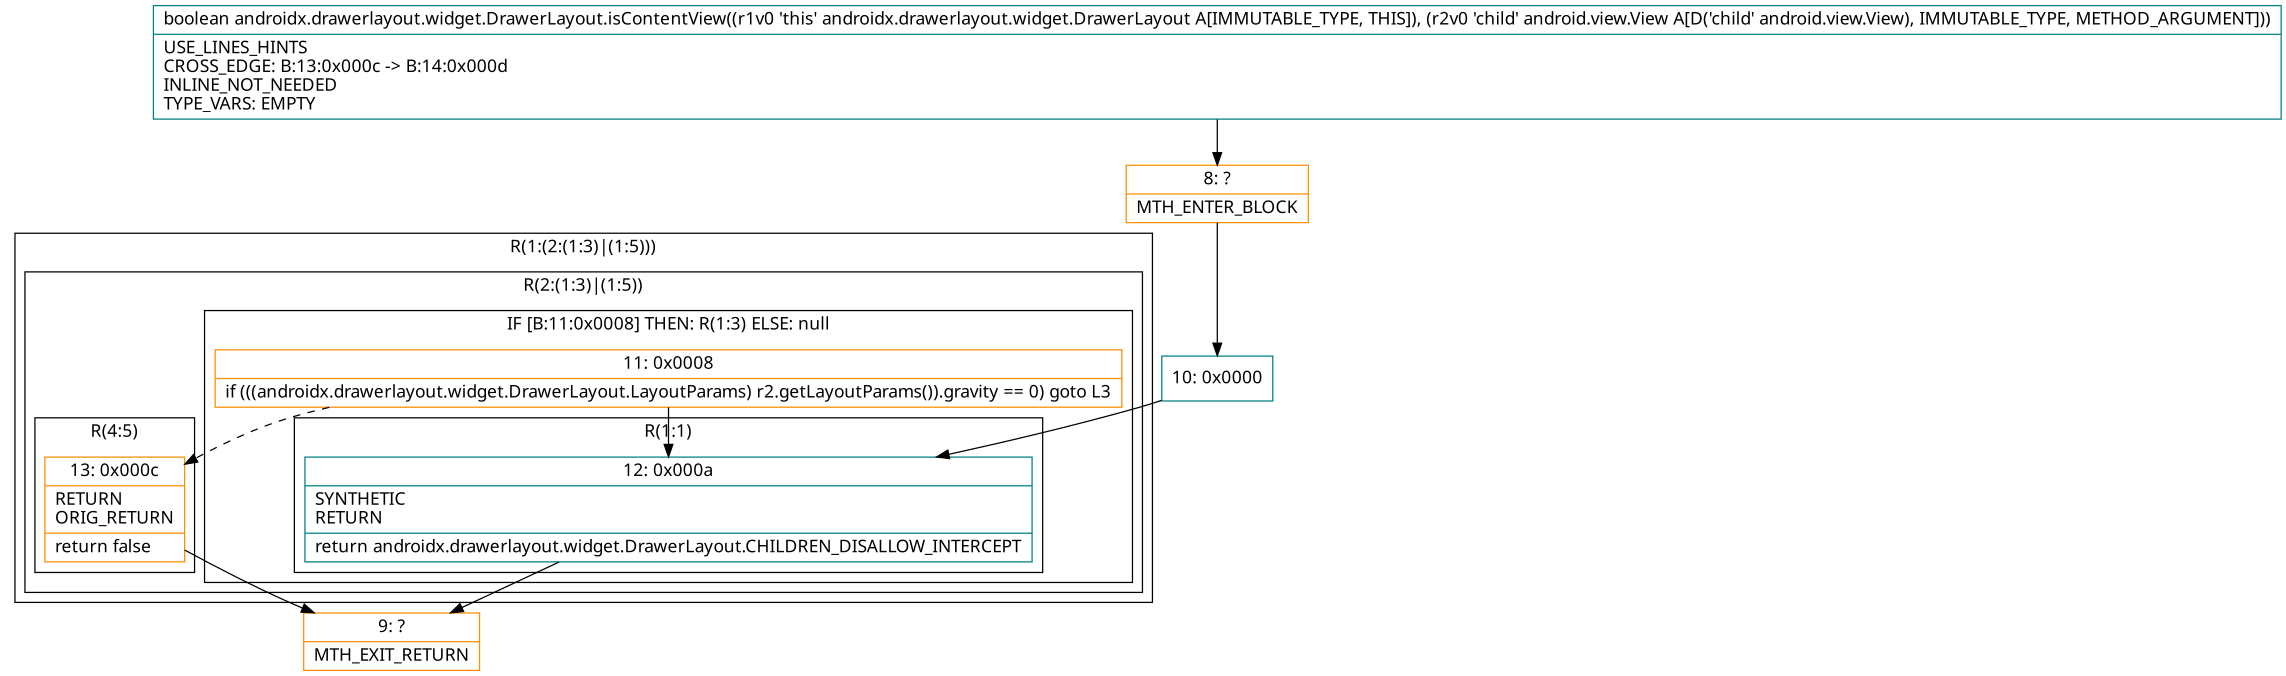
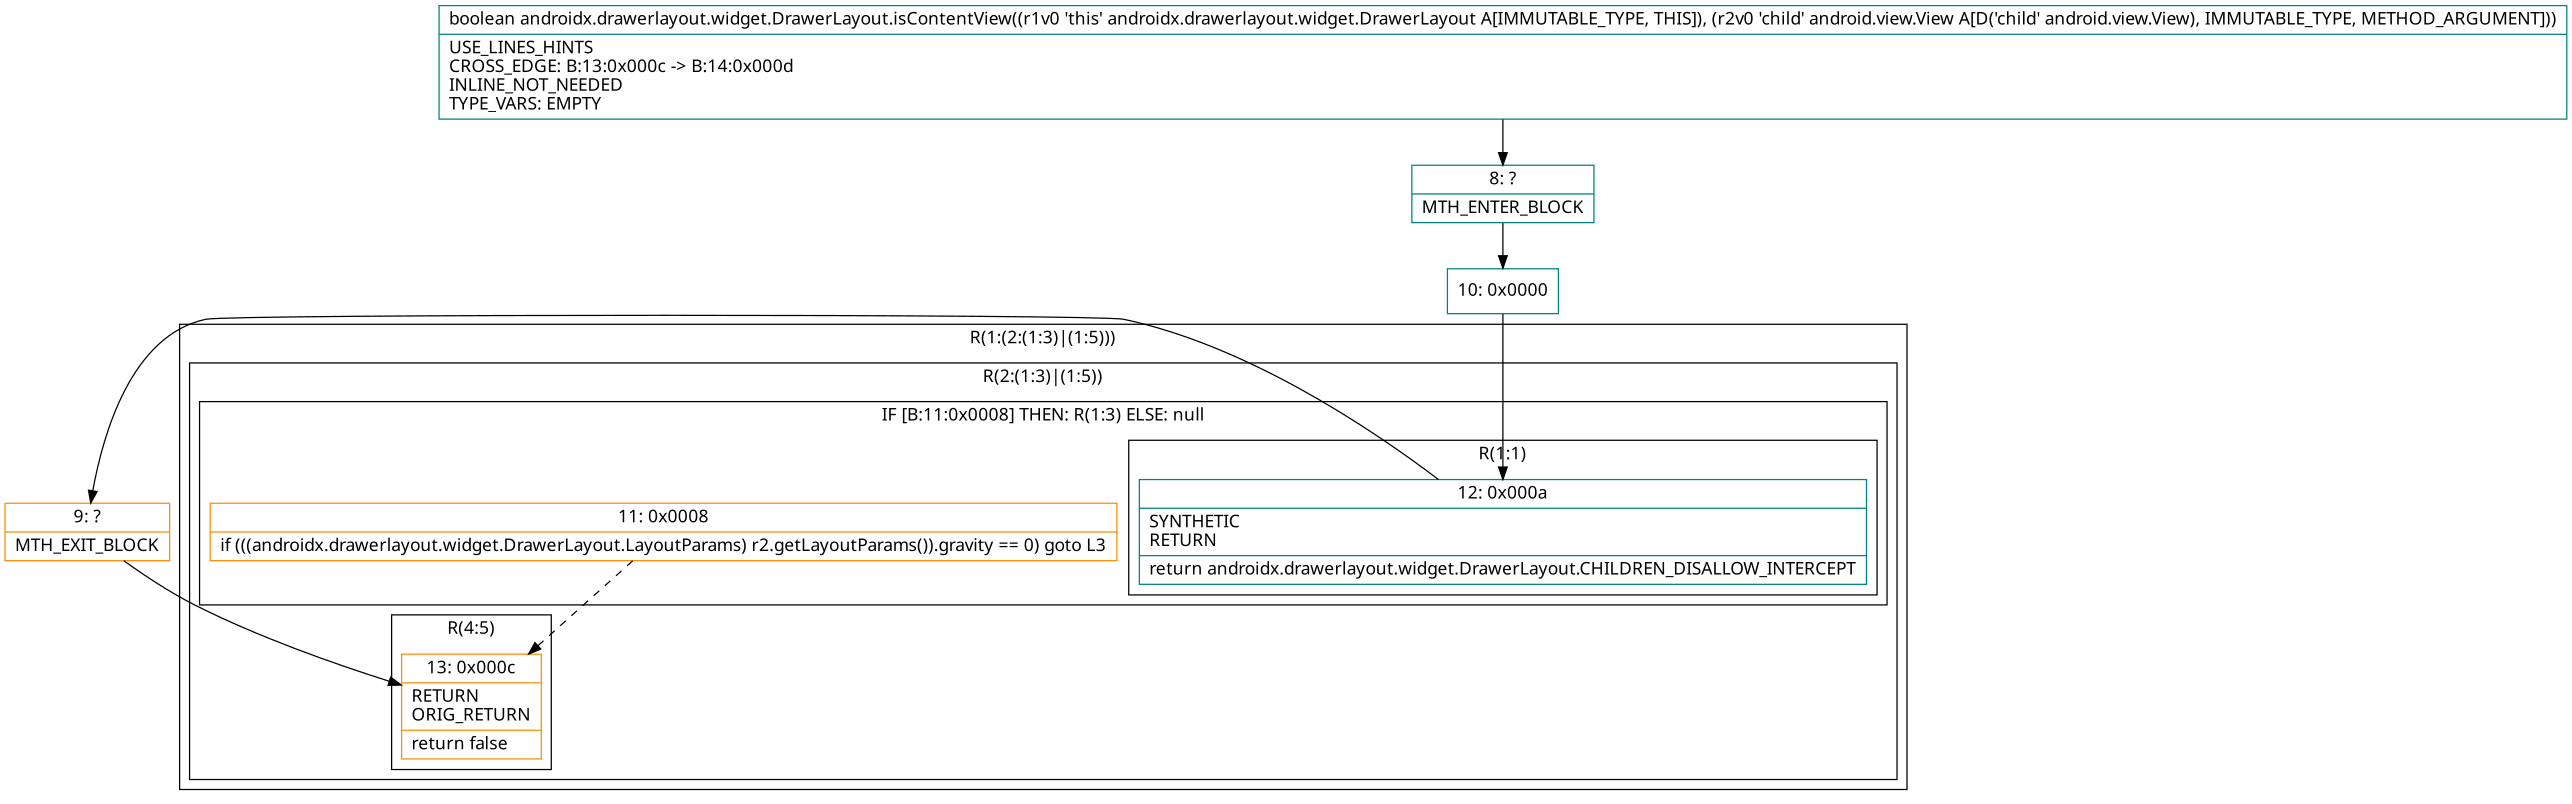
(1217, 194) -> (1503, 194)
(669, 426) -> none
(231, 574) -> (252, 631)
(392, 655) -> (87, 546)
